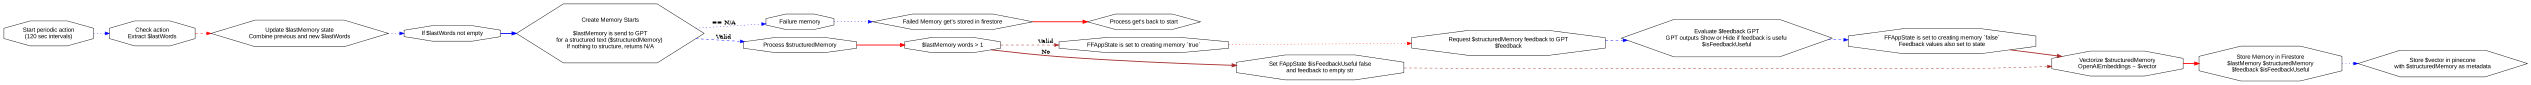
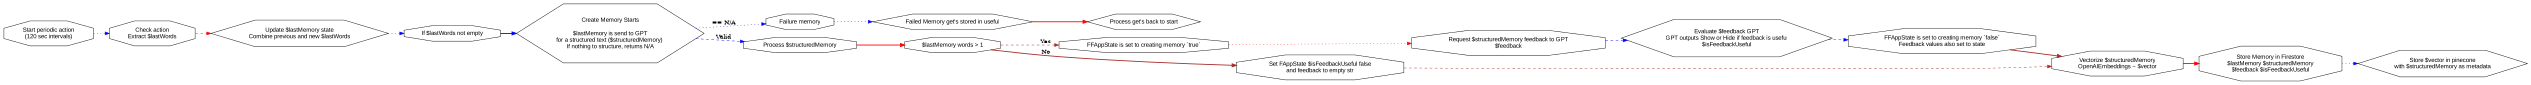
(953, 22) -> (953, 22)
(1046, 42) -> (1046, 42)
